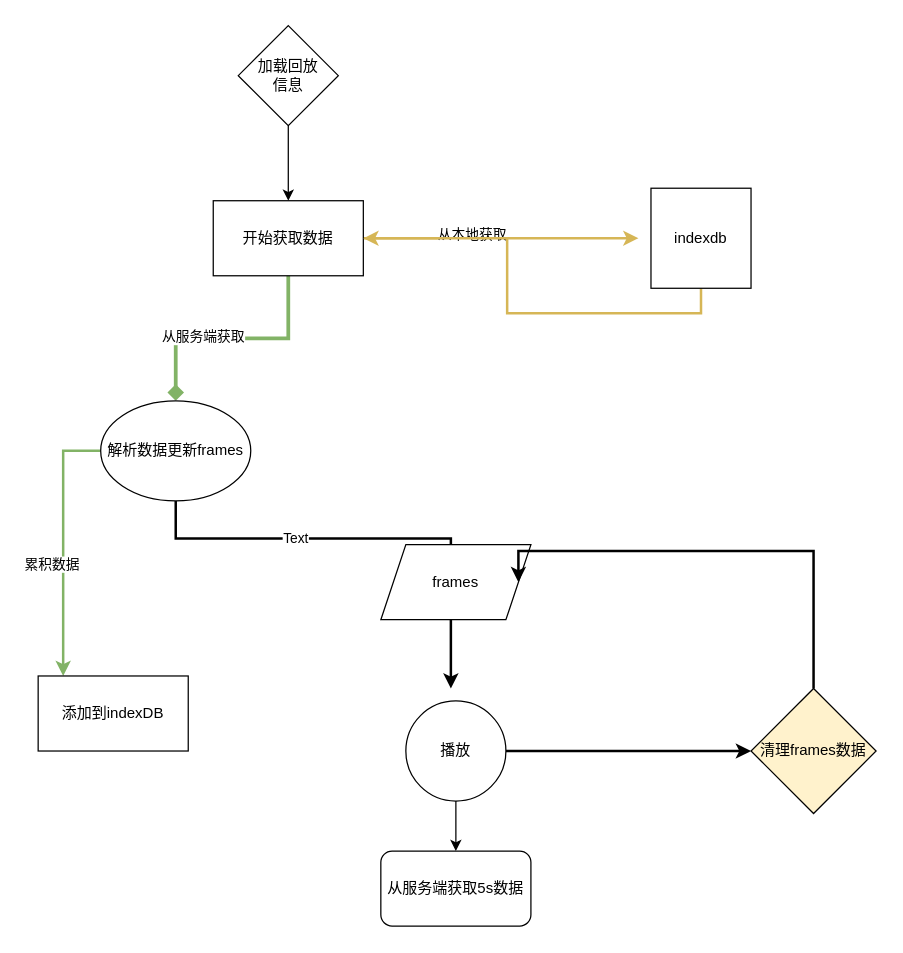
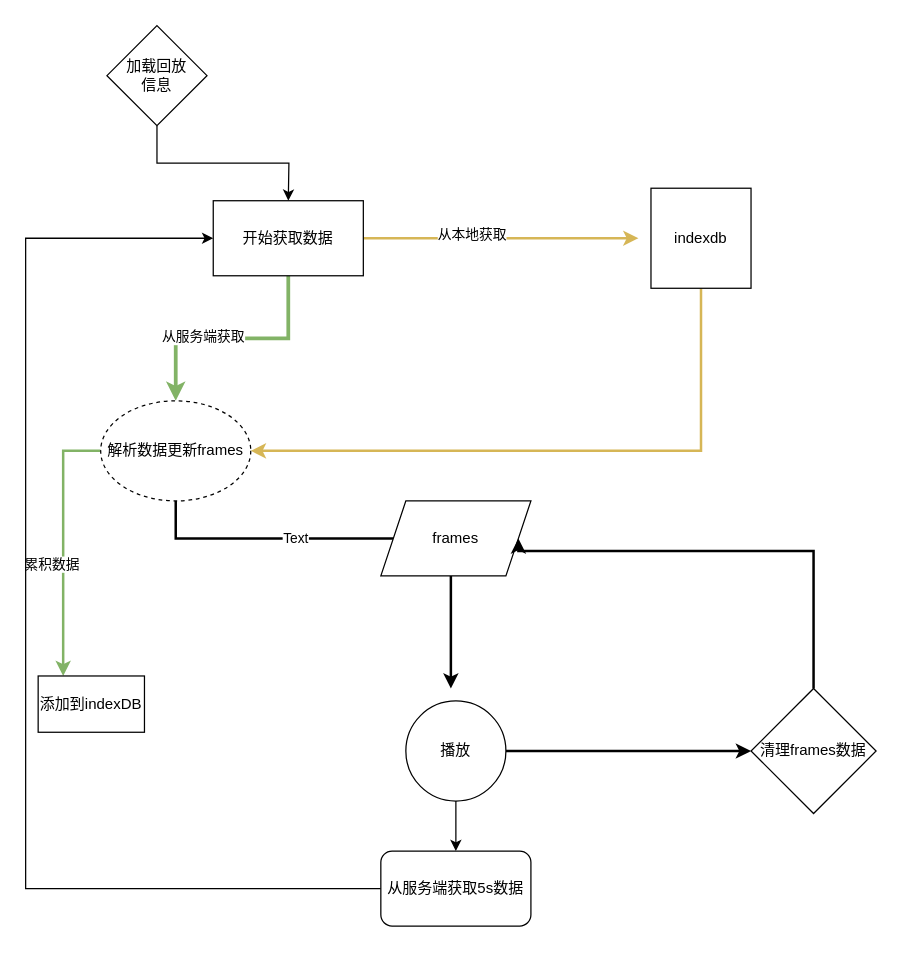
(288, 76) -> (157, 76)
(569, 313) -> (551, 451)
(176, 385) -> (176, 385)
(176, 451) -> (176, 451)
(456, 582) -> (456, 538)
none -> (26, 651)
(113, 713) -> (91, 704)
(813, 751) -> (813, 751)
